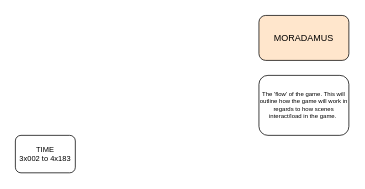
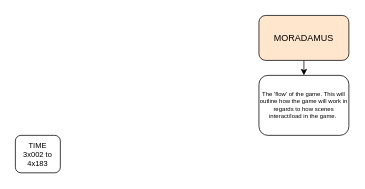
none -> (304, 69)
(45, 154) -> (38, 154)
